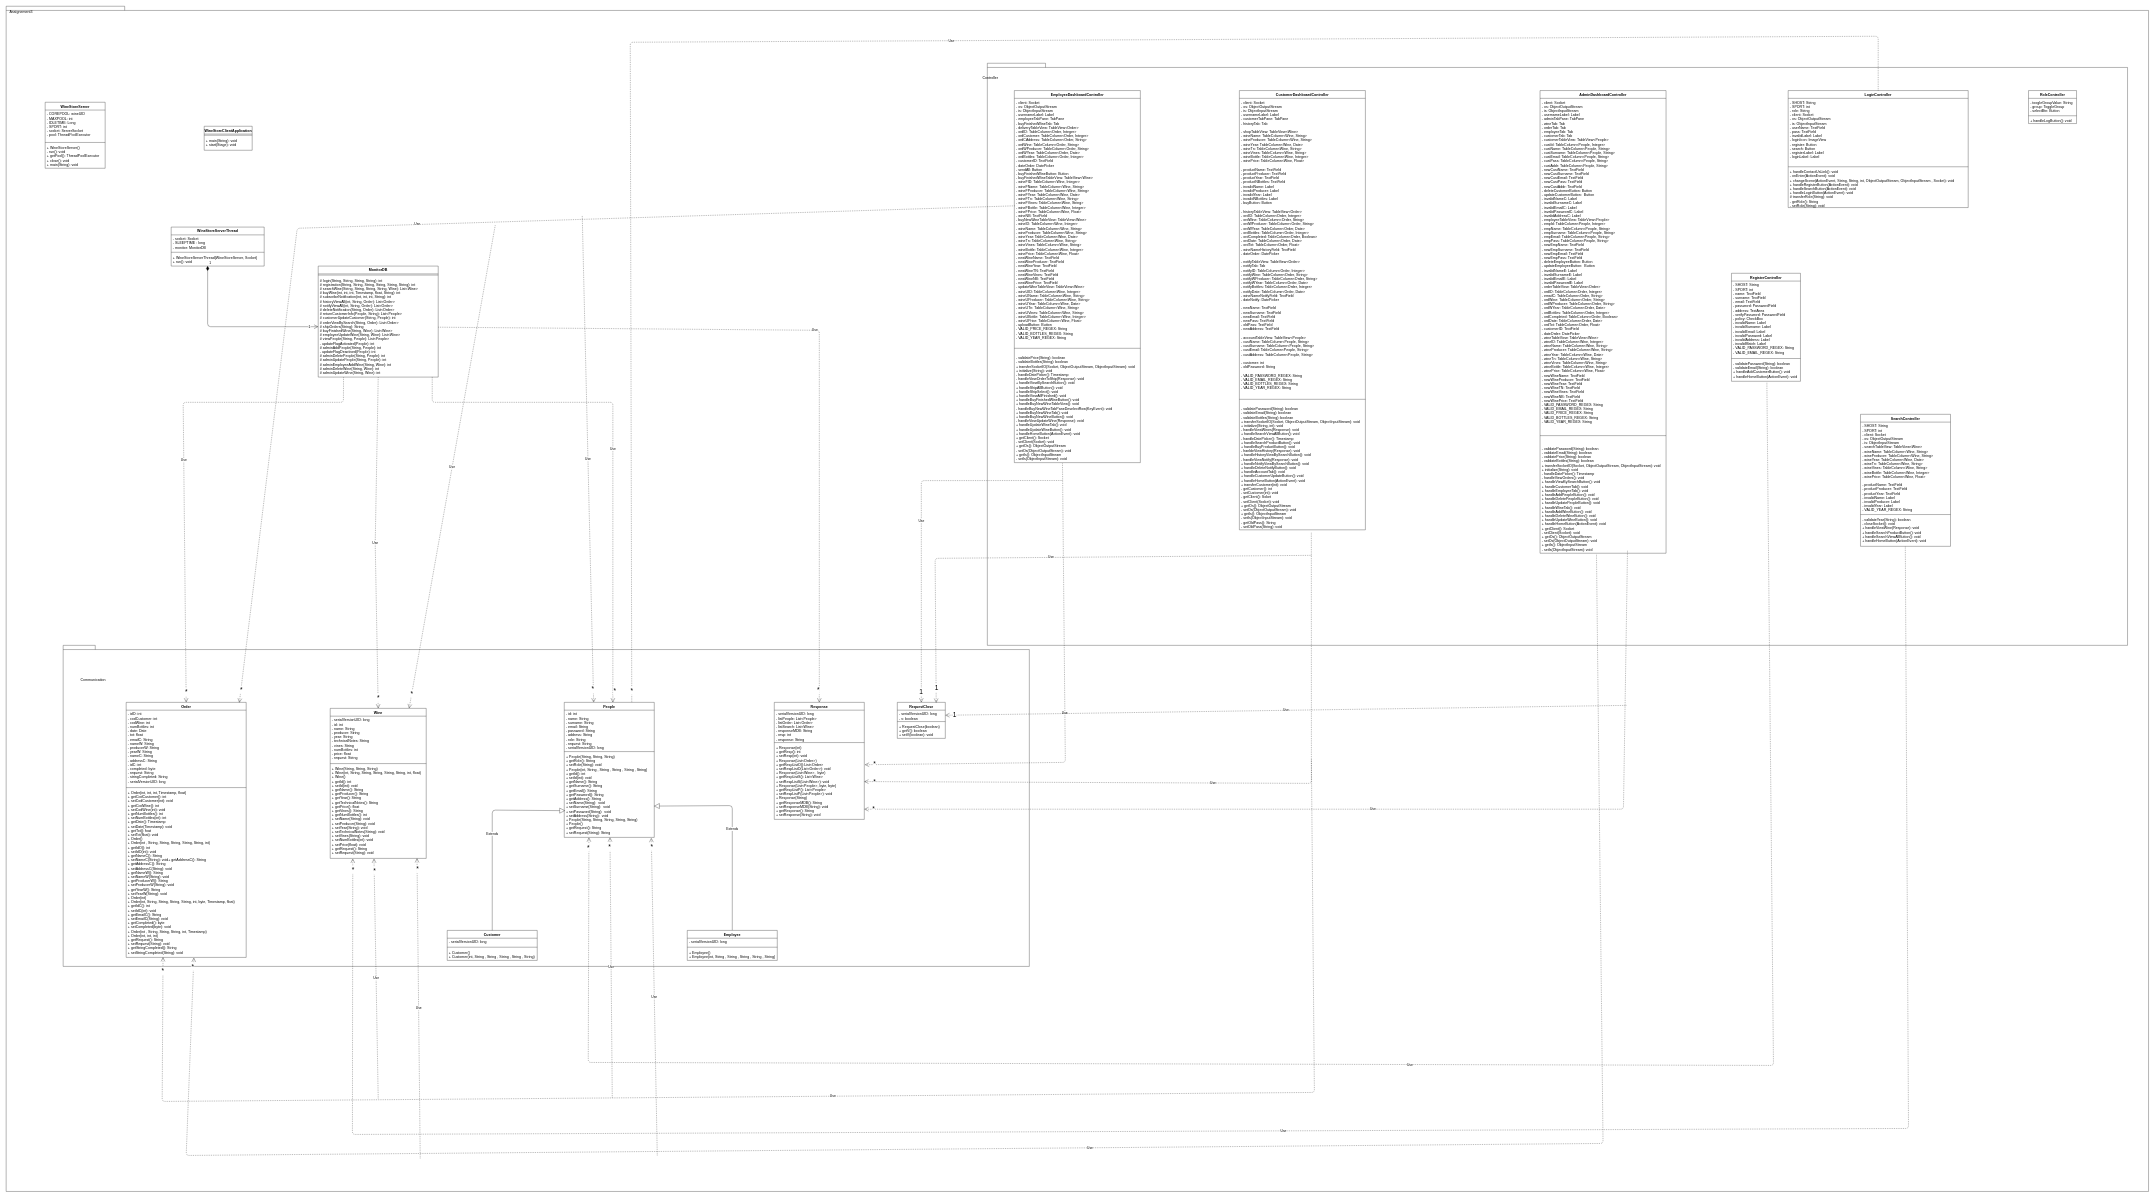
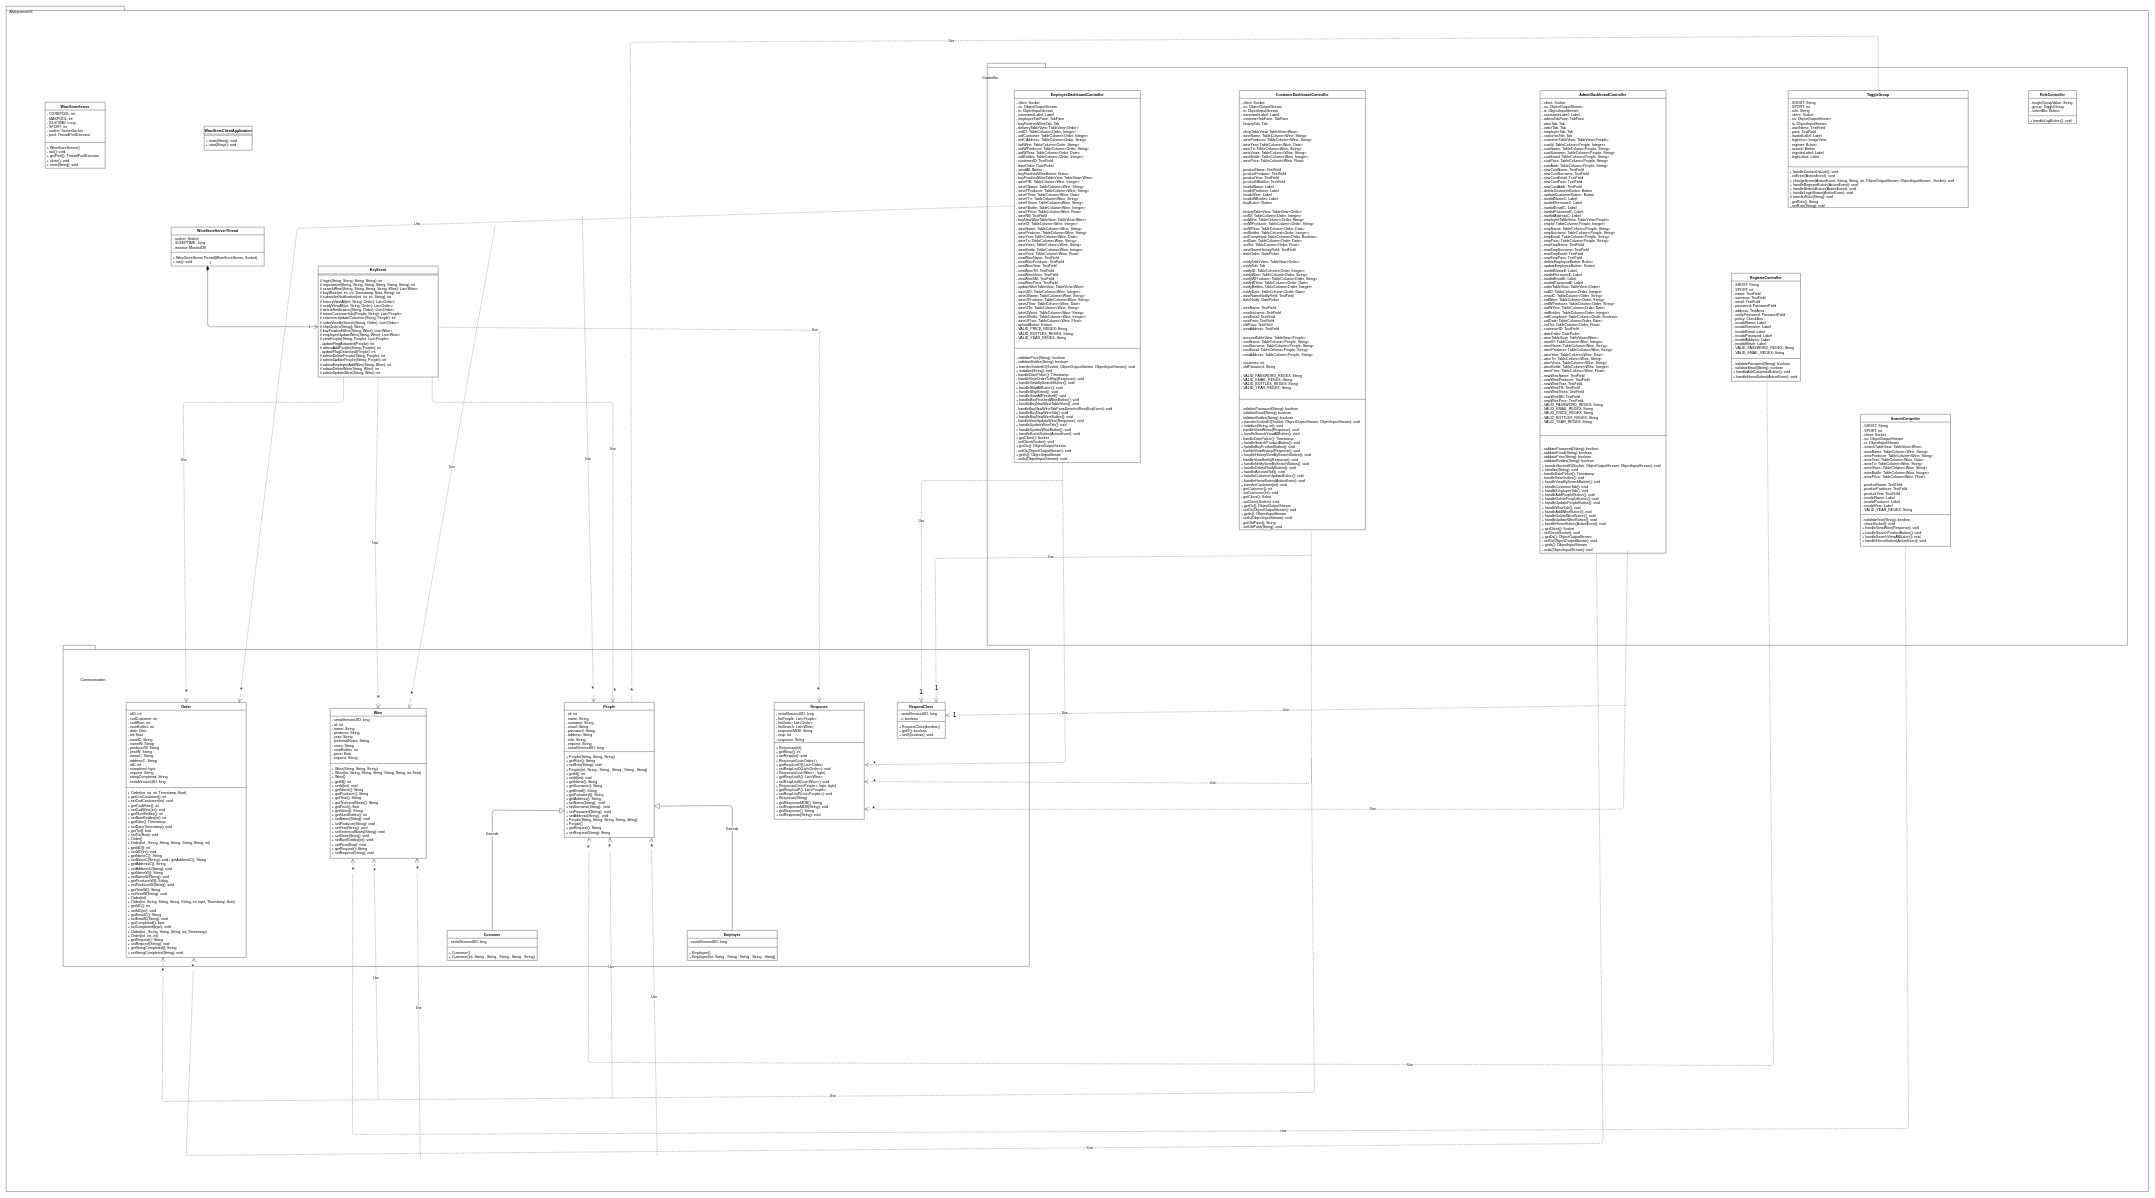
(1878, 95) -> (1878, 95)
(65, 114) -> (61, 114)
(378, 270) -> (378, 270)
